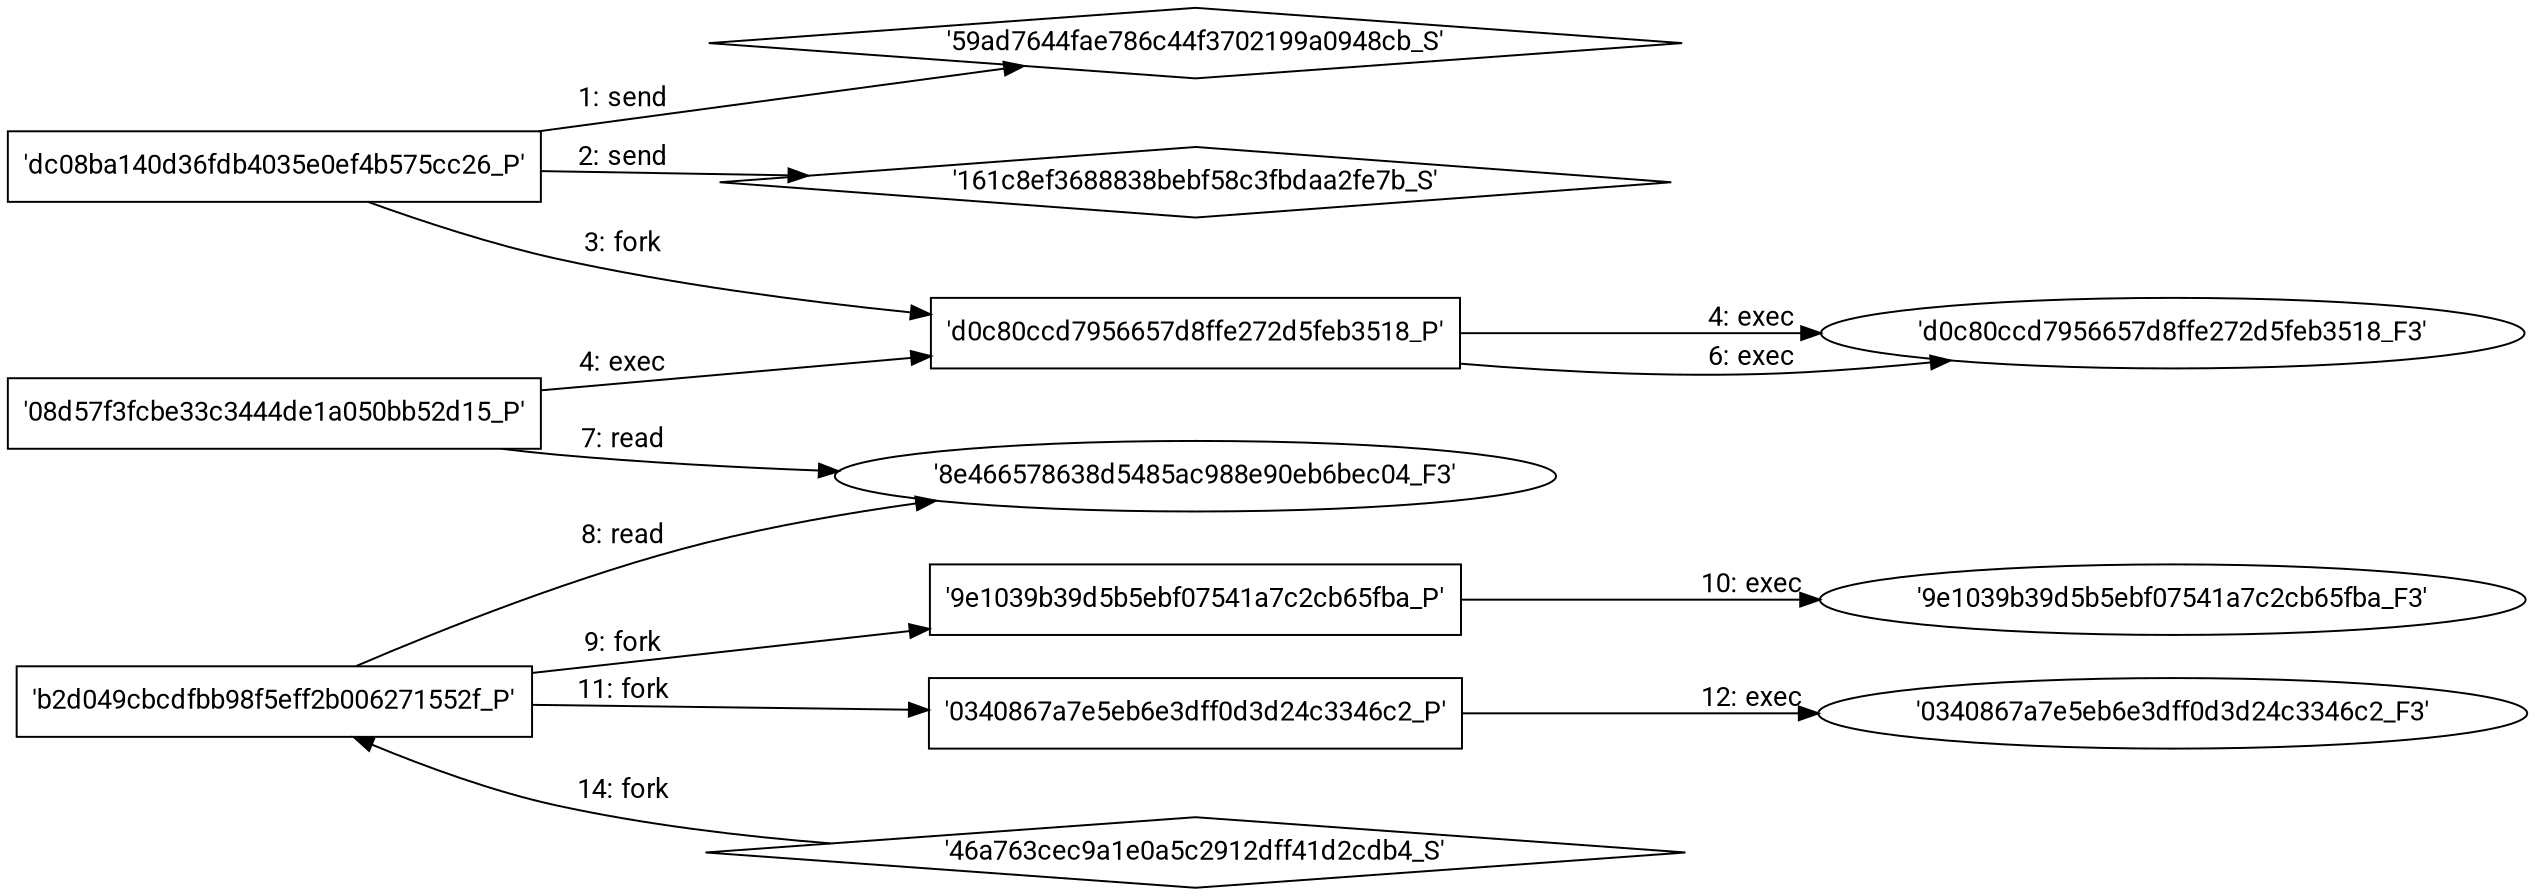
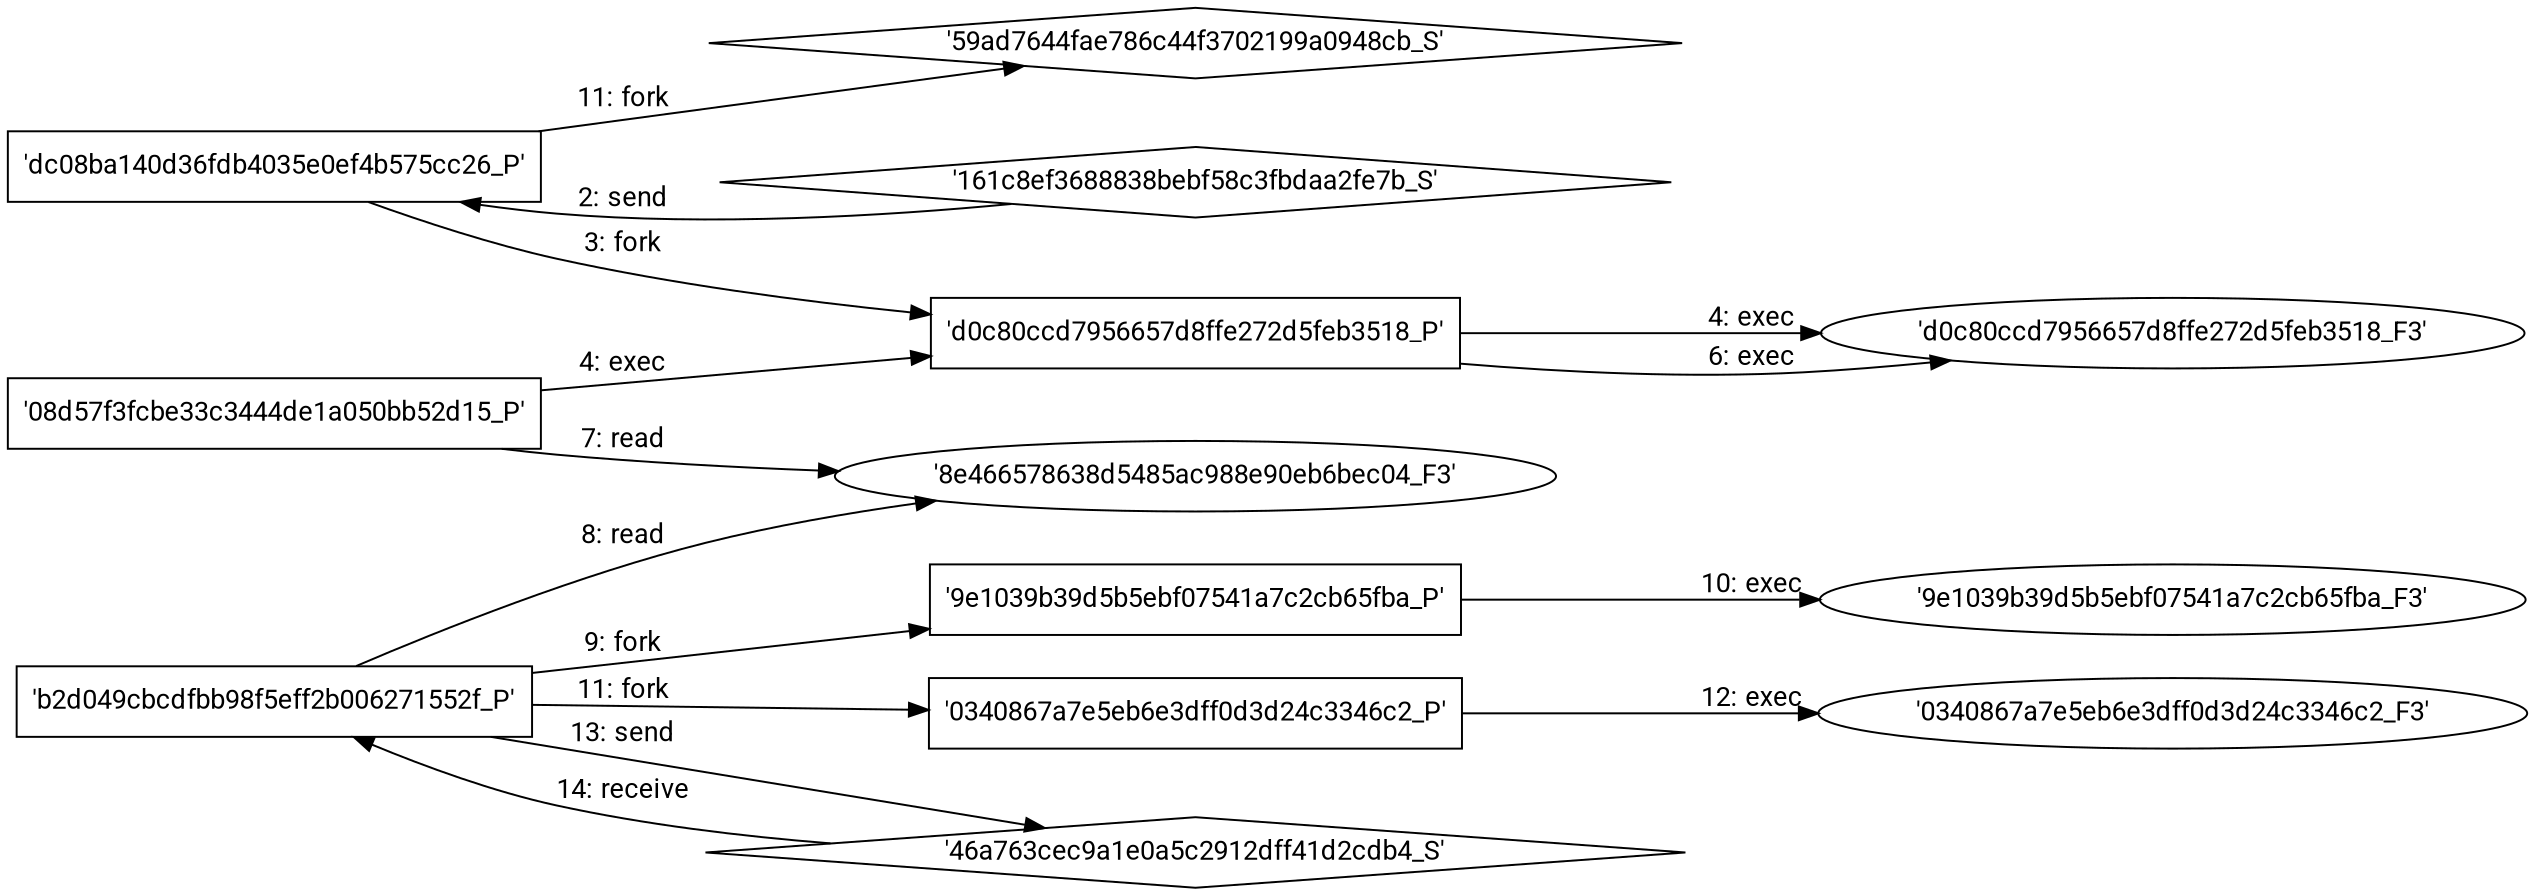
(623, 99) -> (623, 99)
(664, 173) -> (746, 219)
none -> (758, 781)
(623, 791) -> (623, 791)
